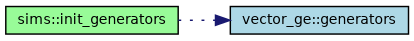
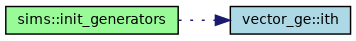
(319, 20) -> (290, 20)
